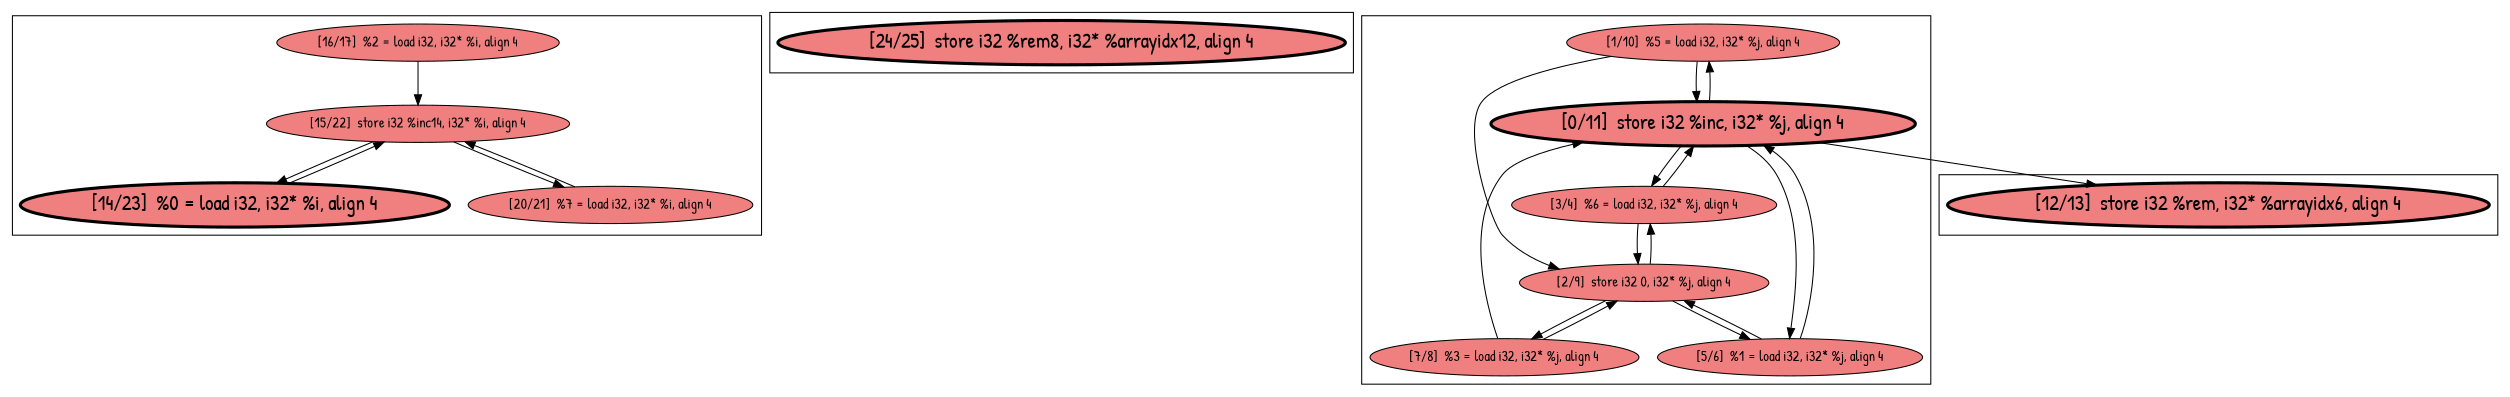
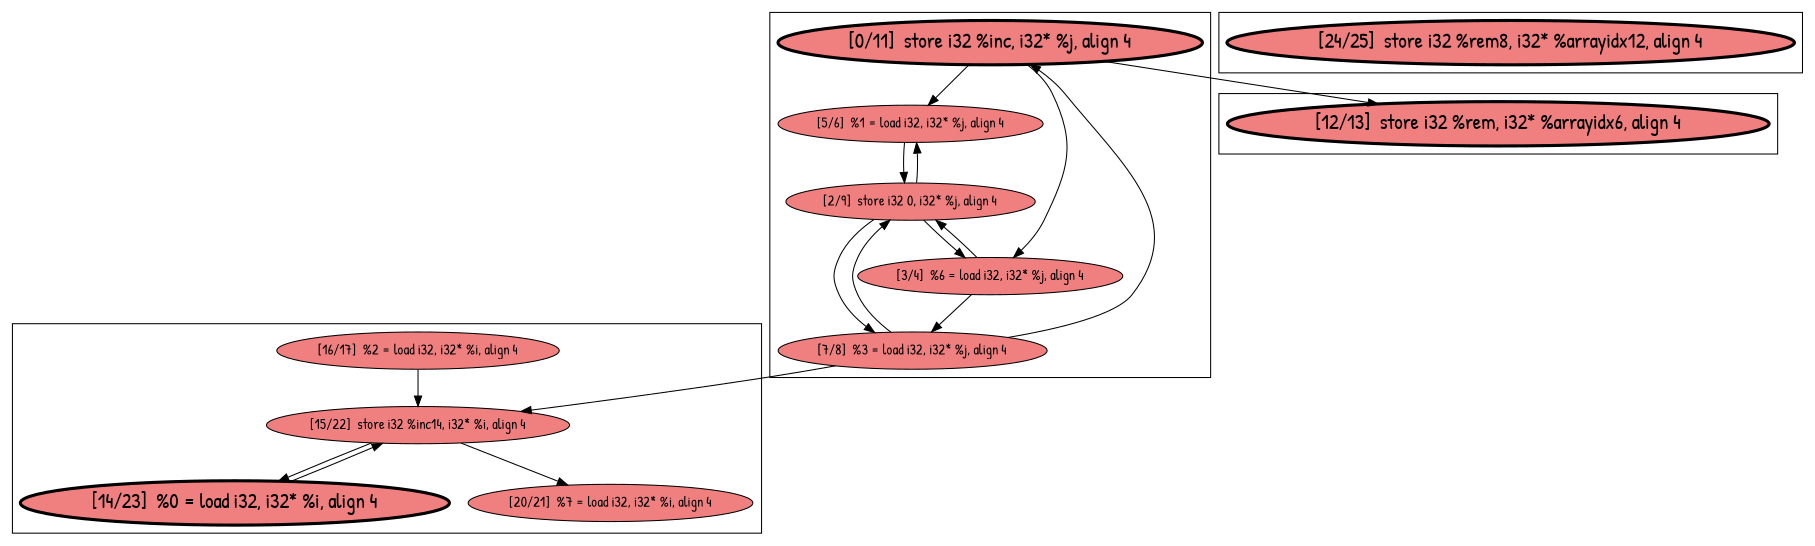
(1703, 43) -> none
(525, 166) -> (684, 390)
(1676, 171) -> (955, 310)
(1813, 239) -> none
